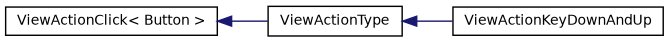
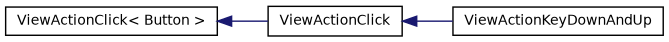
(335, 21) -> (335, 21)
